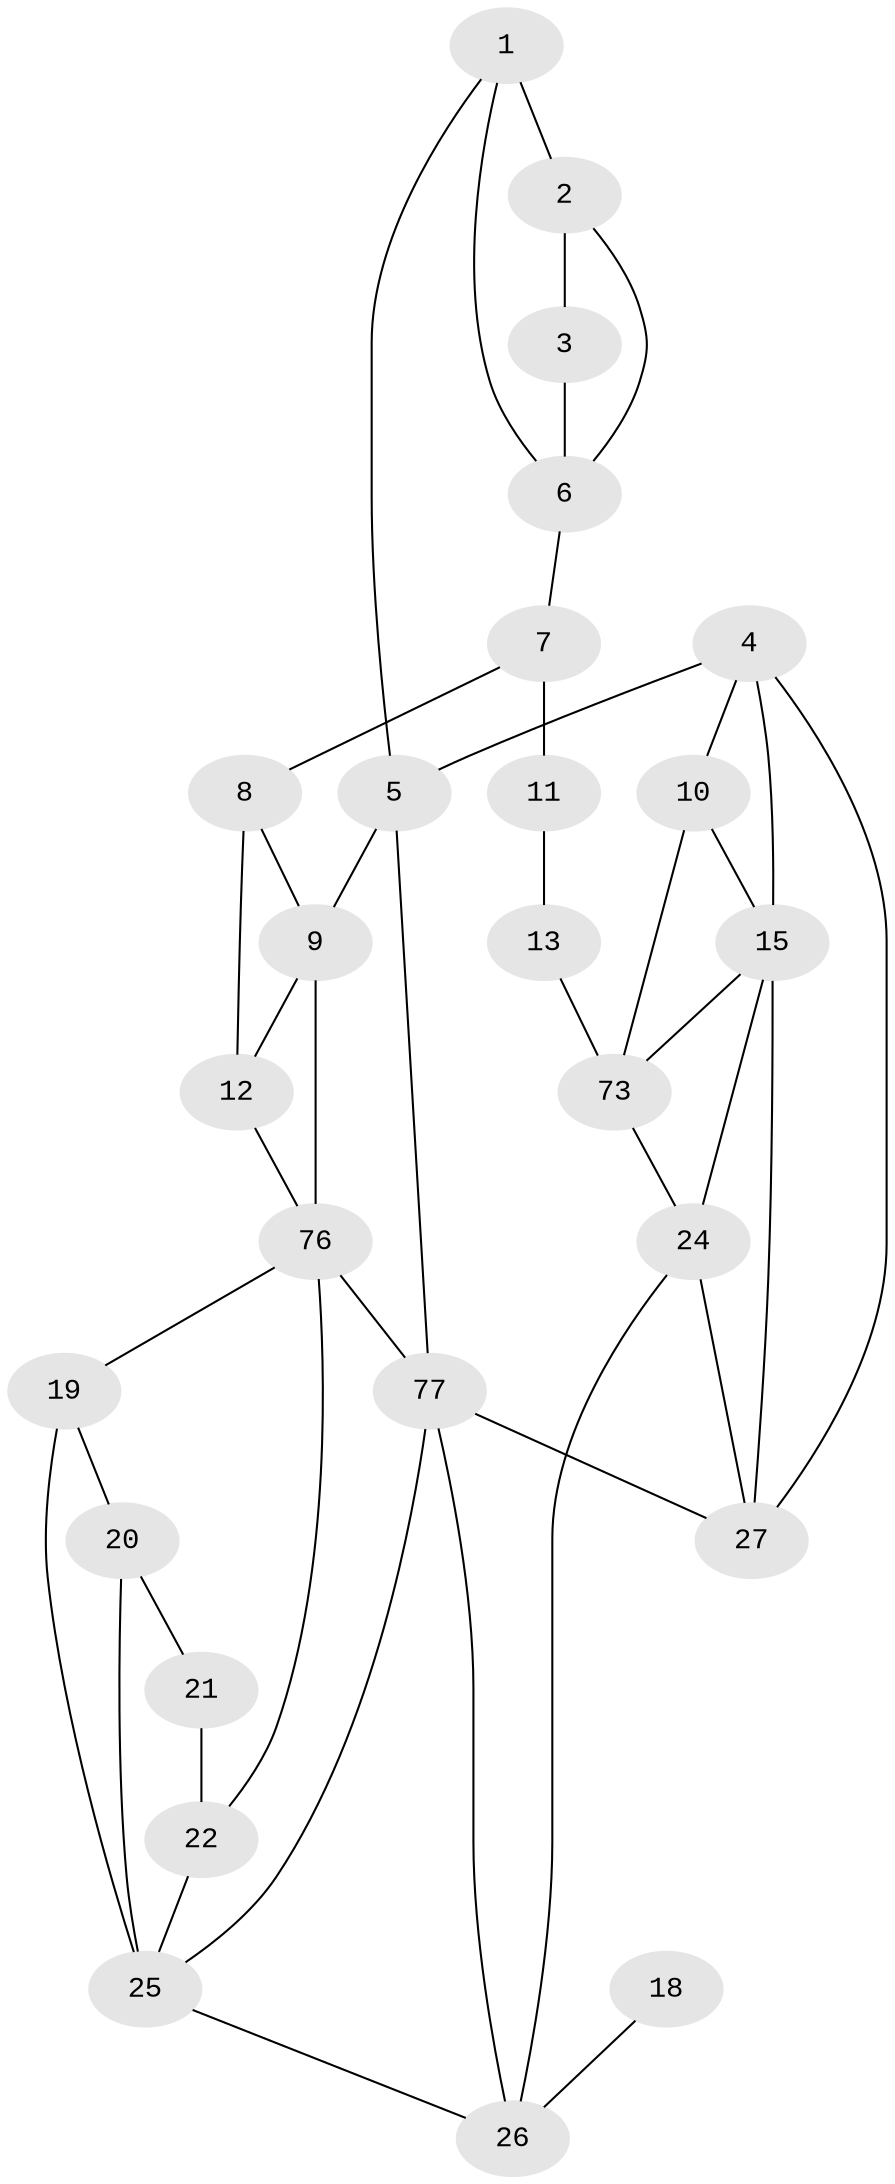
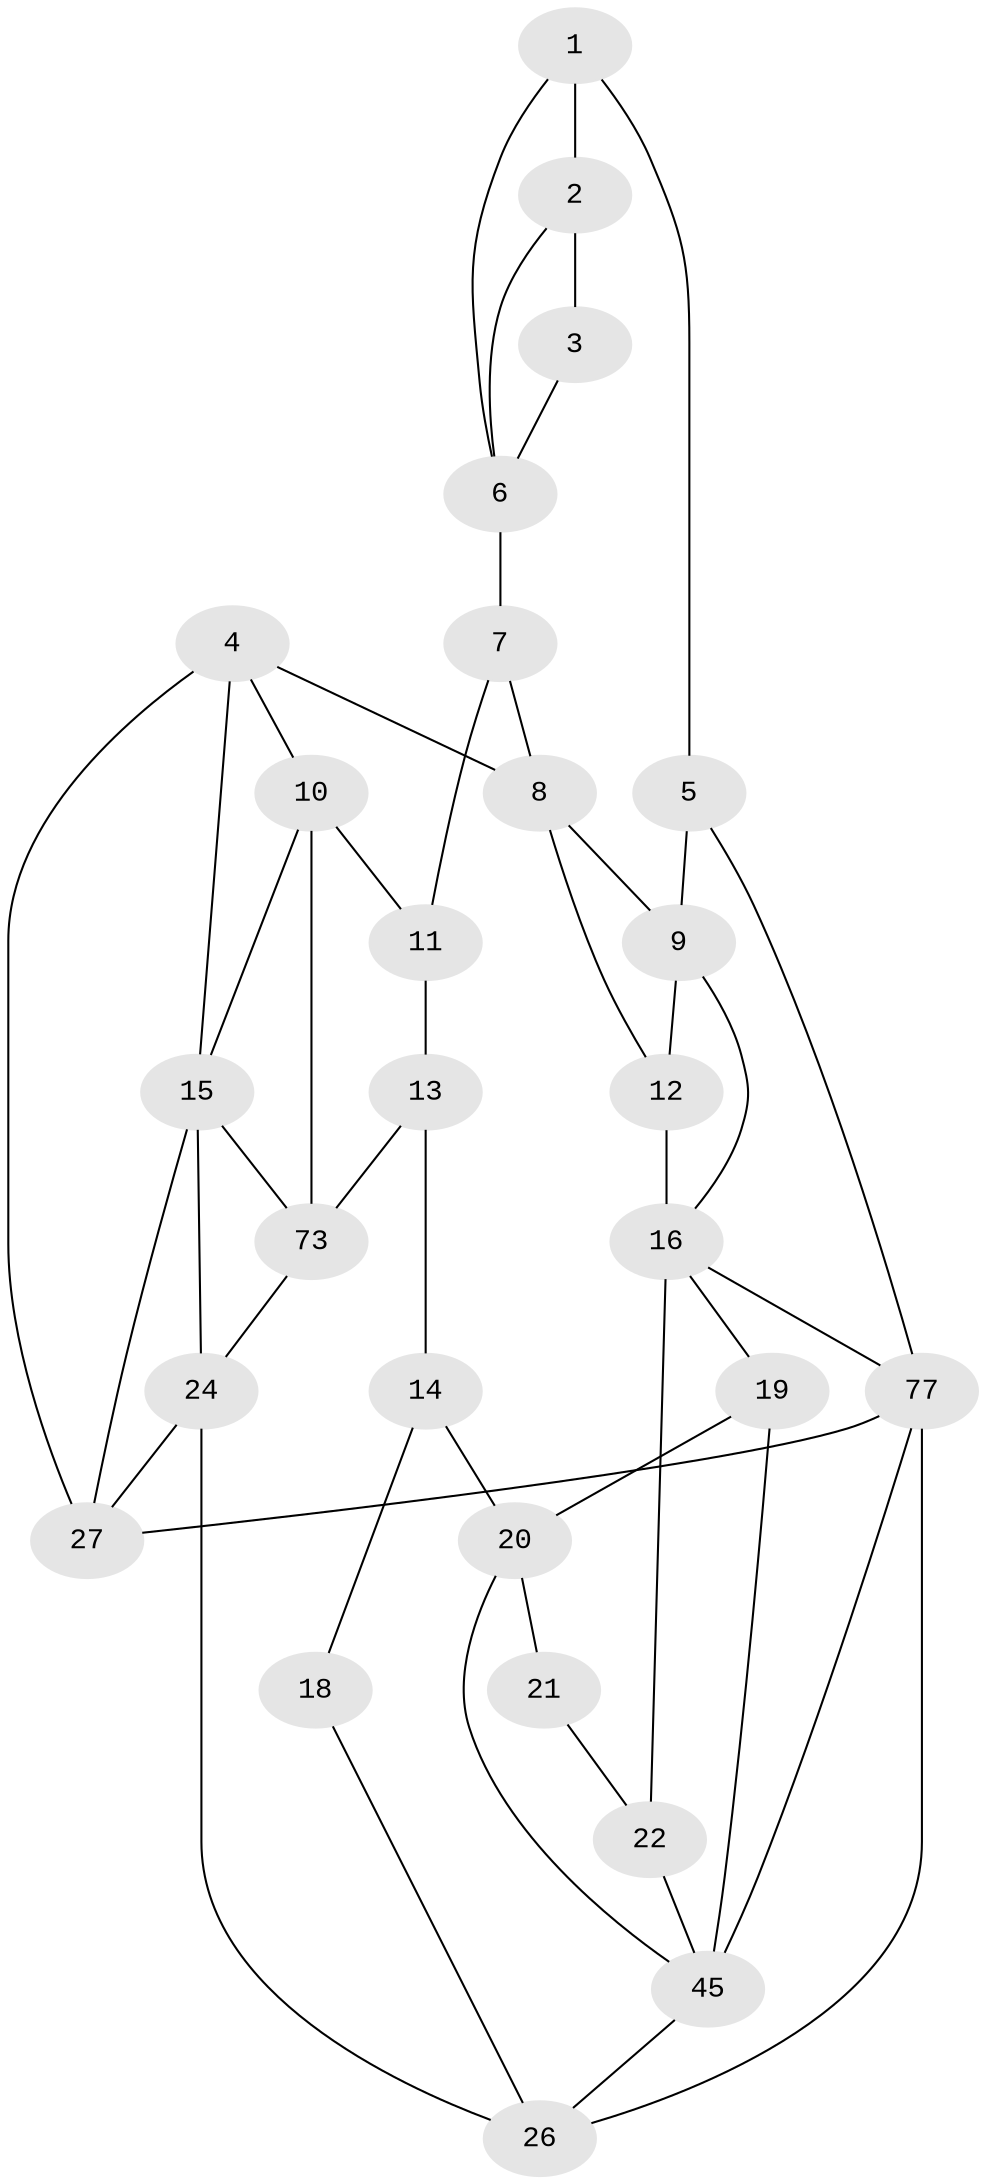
(569, 715) -> (386, 718)
none -> (369, 868)
(316, 1242) -> (667, 1242)
none -> (426, 1391)
(145, 1989) -> (708, 1989)
